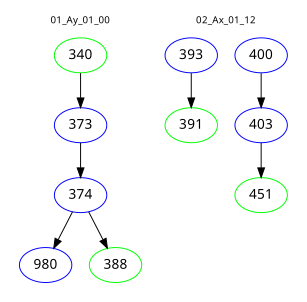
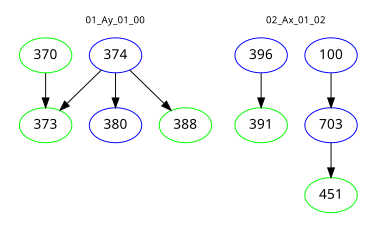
(226, 21) -> (296, 21)
(81, 55) -> (46, 55)
(191, 55) -> (261, 55)
(261, 55) -> (331, 55)
(81, 125) -> (46, 125)
(261, 125) -> (331, 125)
(81, 155) -> (84, 87)
(46, 265) -> (116, 125)
